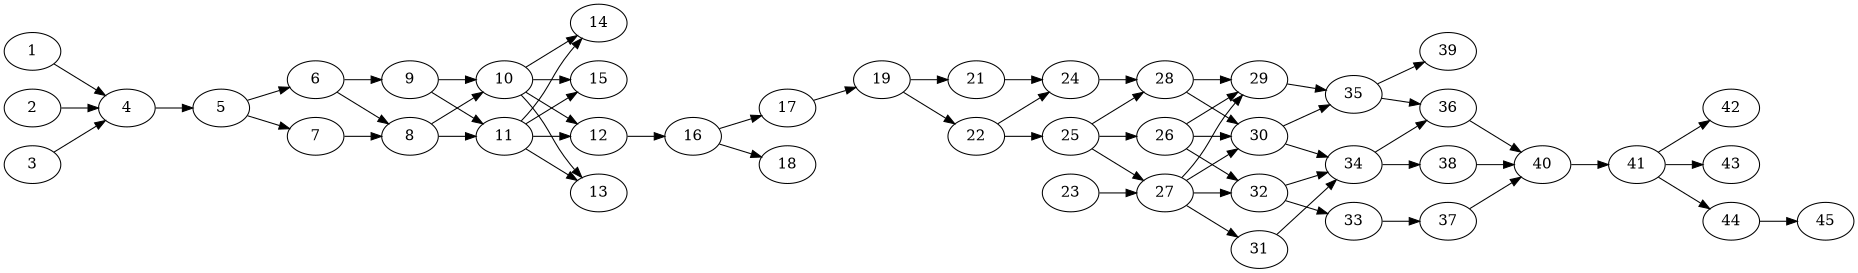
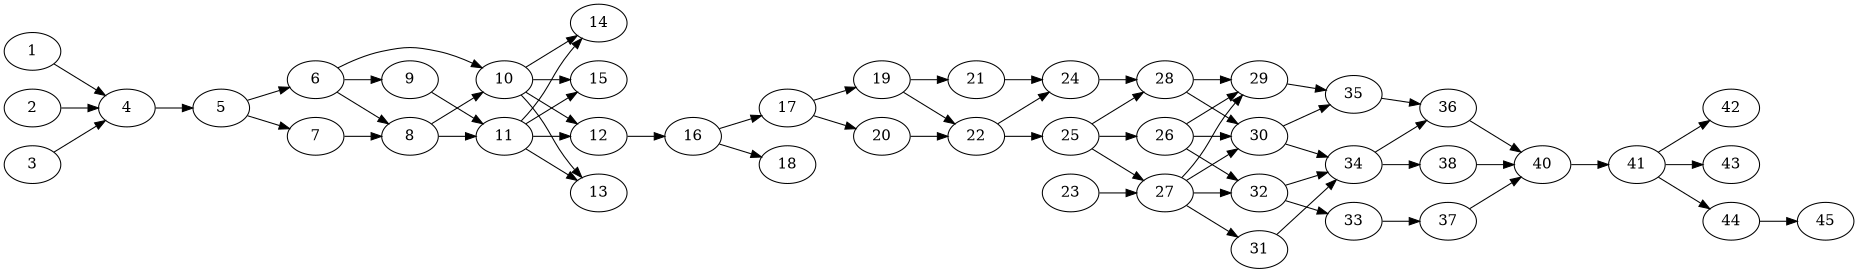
(1448, 51) -> none
(452, 80) -> (405, 48)
none -> (882, 136)
